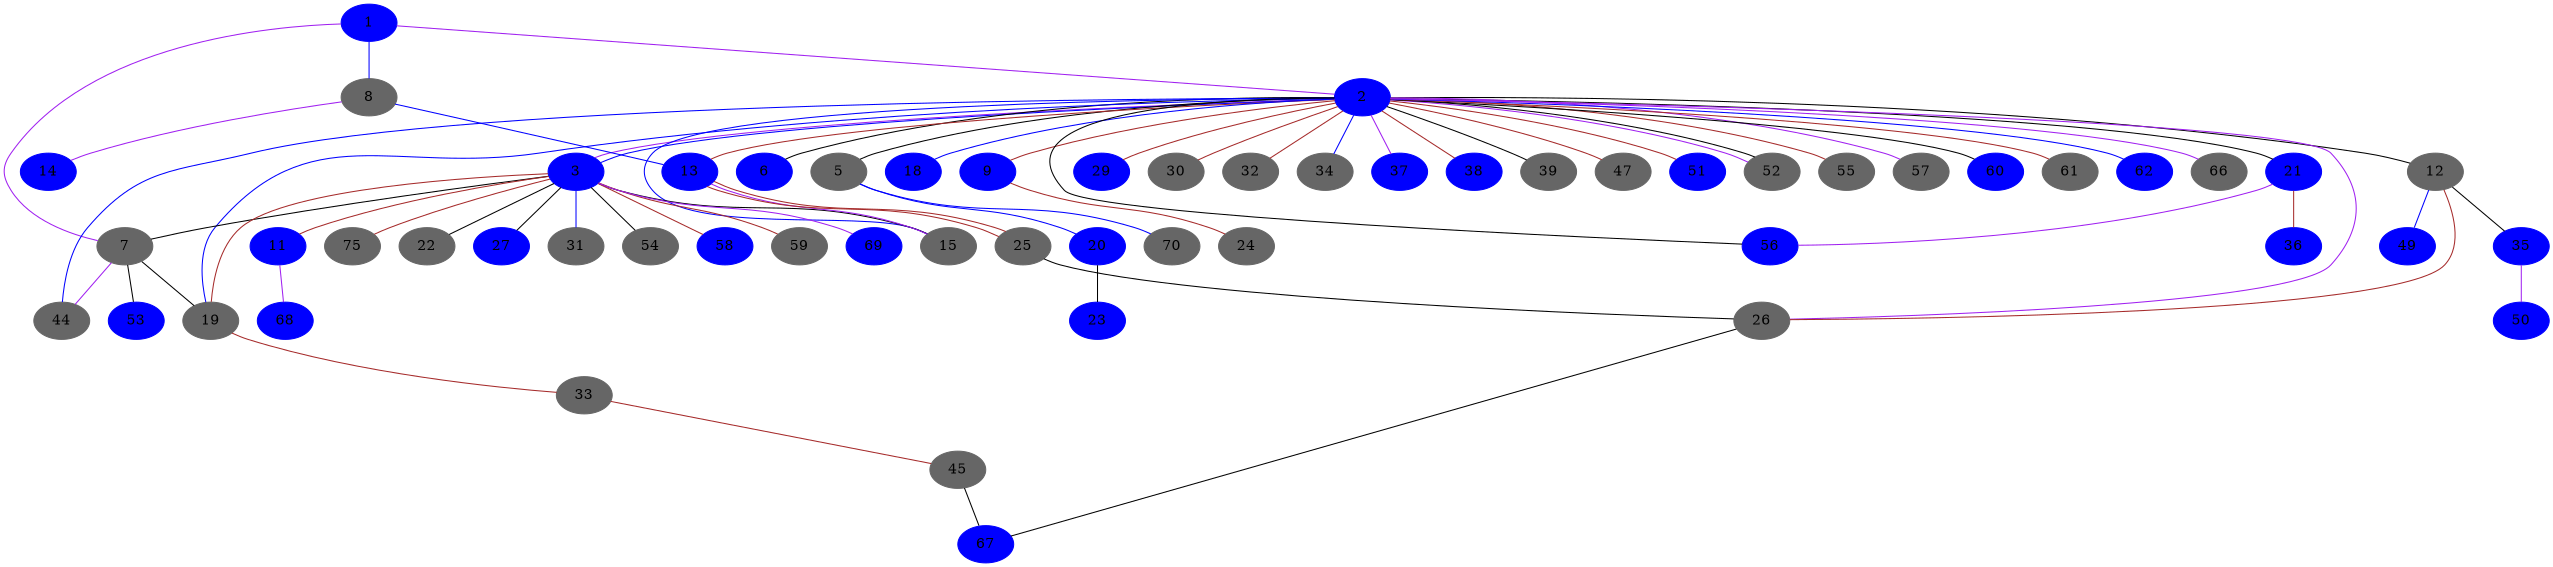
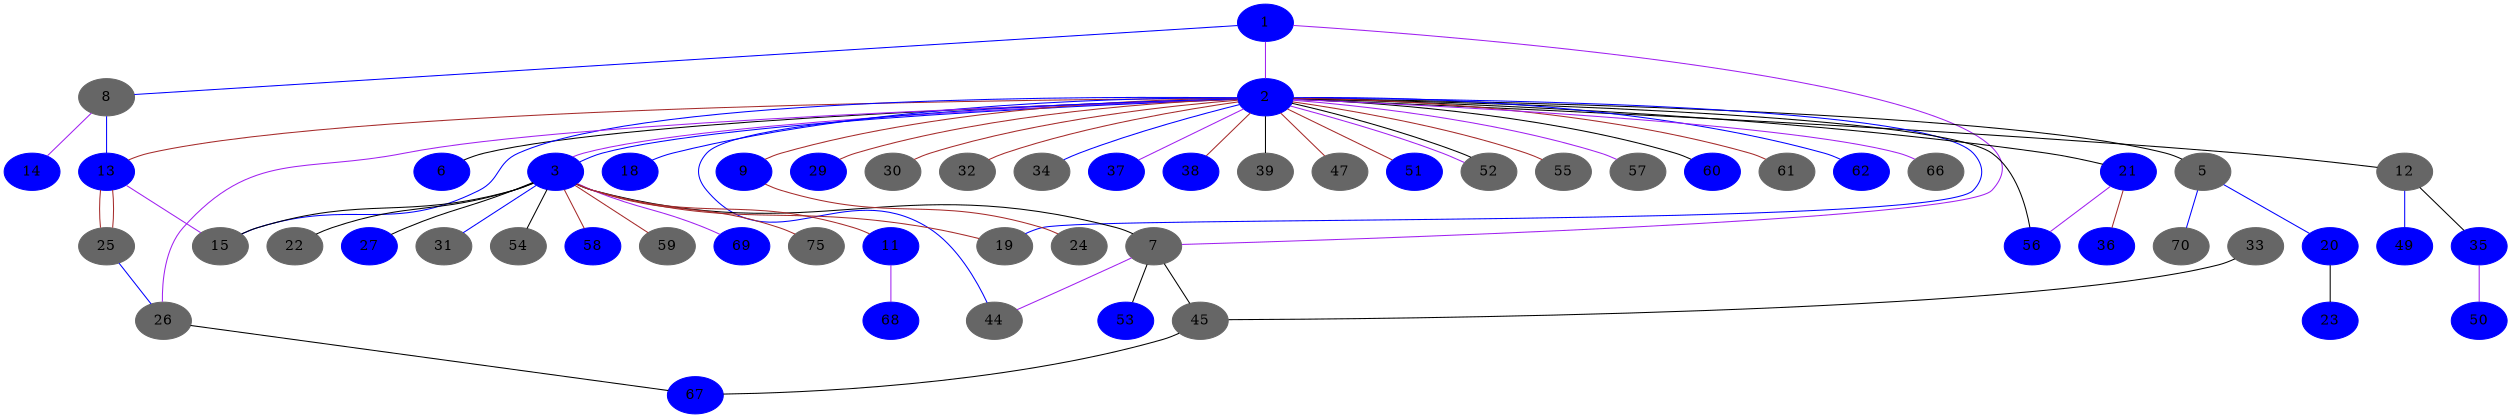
(168, 284) -> (1177, 284)
(1387, 302) -> (135, 284)
(2159, 310) -> none
(392, 372) -> none
(771, 433) -> (1734, 309)
